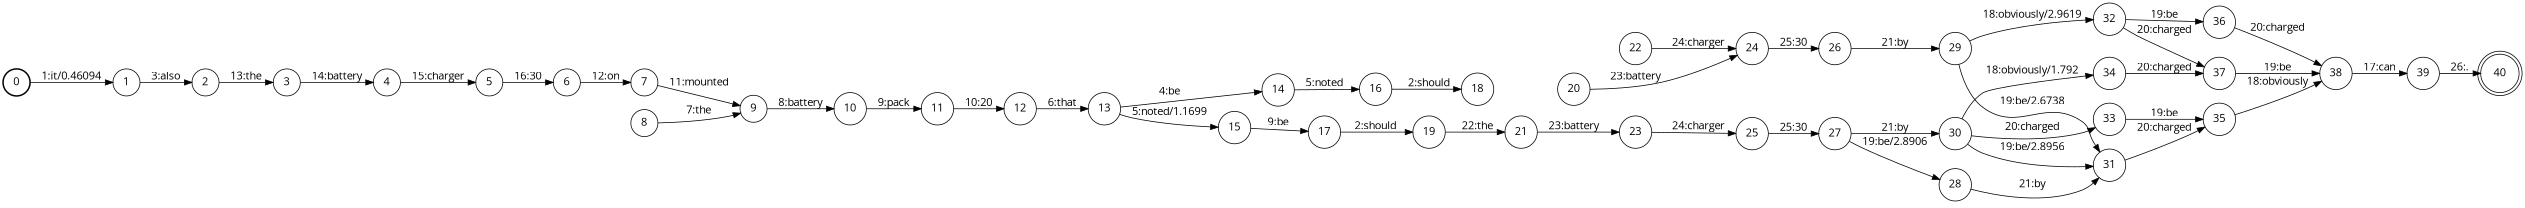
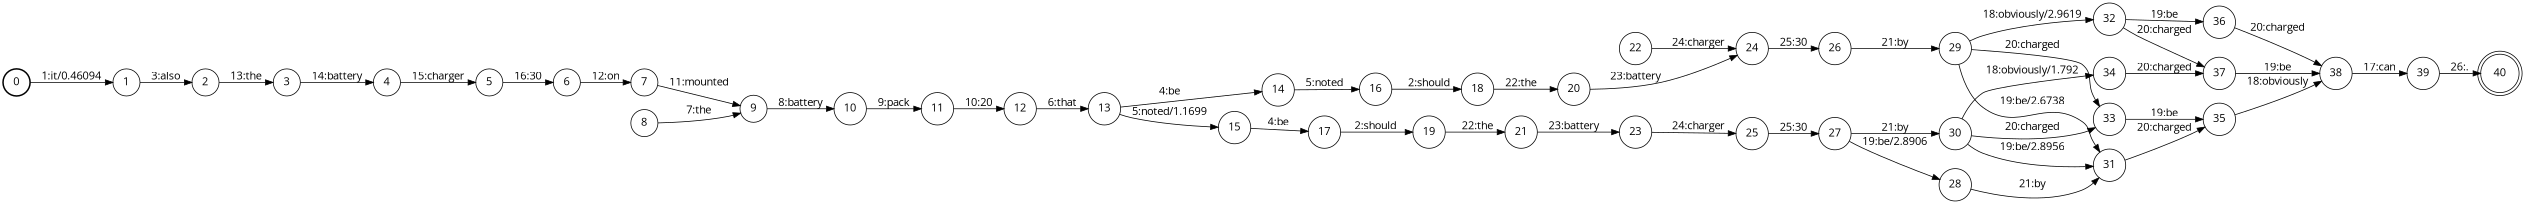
none -> (2047, 57)
none -> (1522, 89)
(1278, 123) -> (1278, 123)
